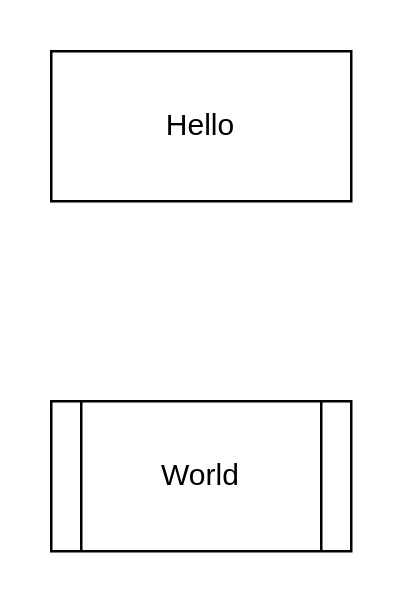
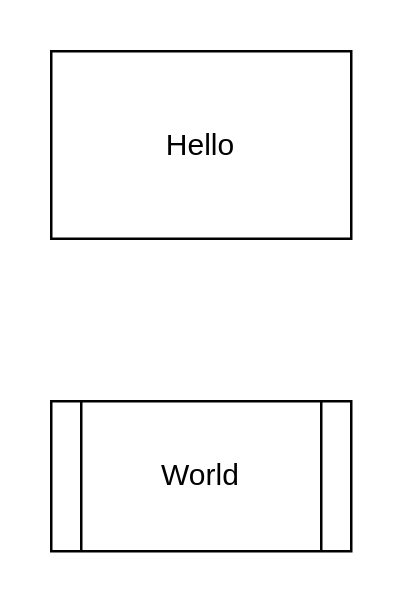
(201, 126) -> (201, 145)
